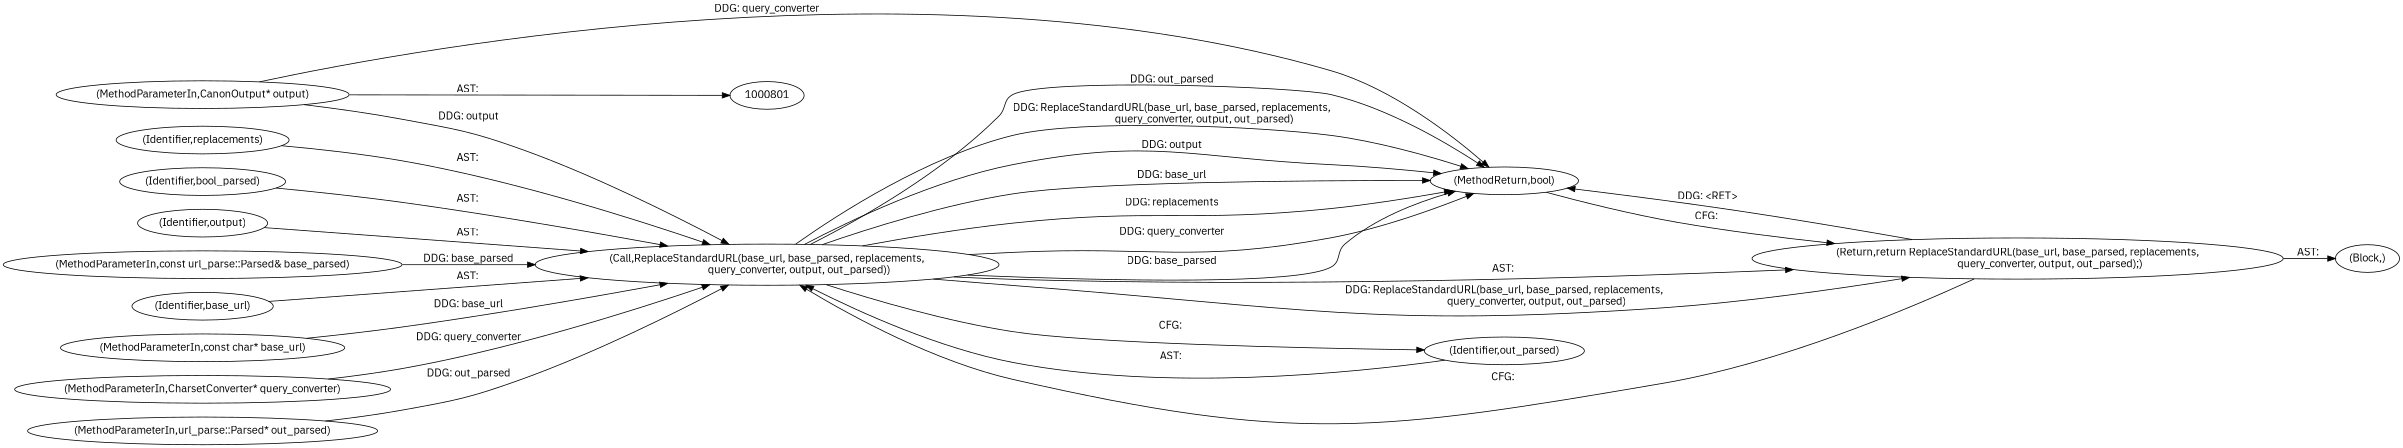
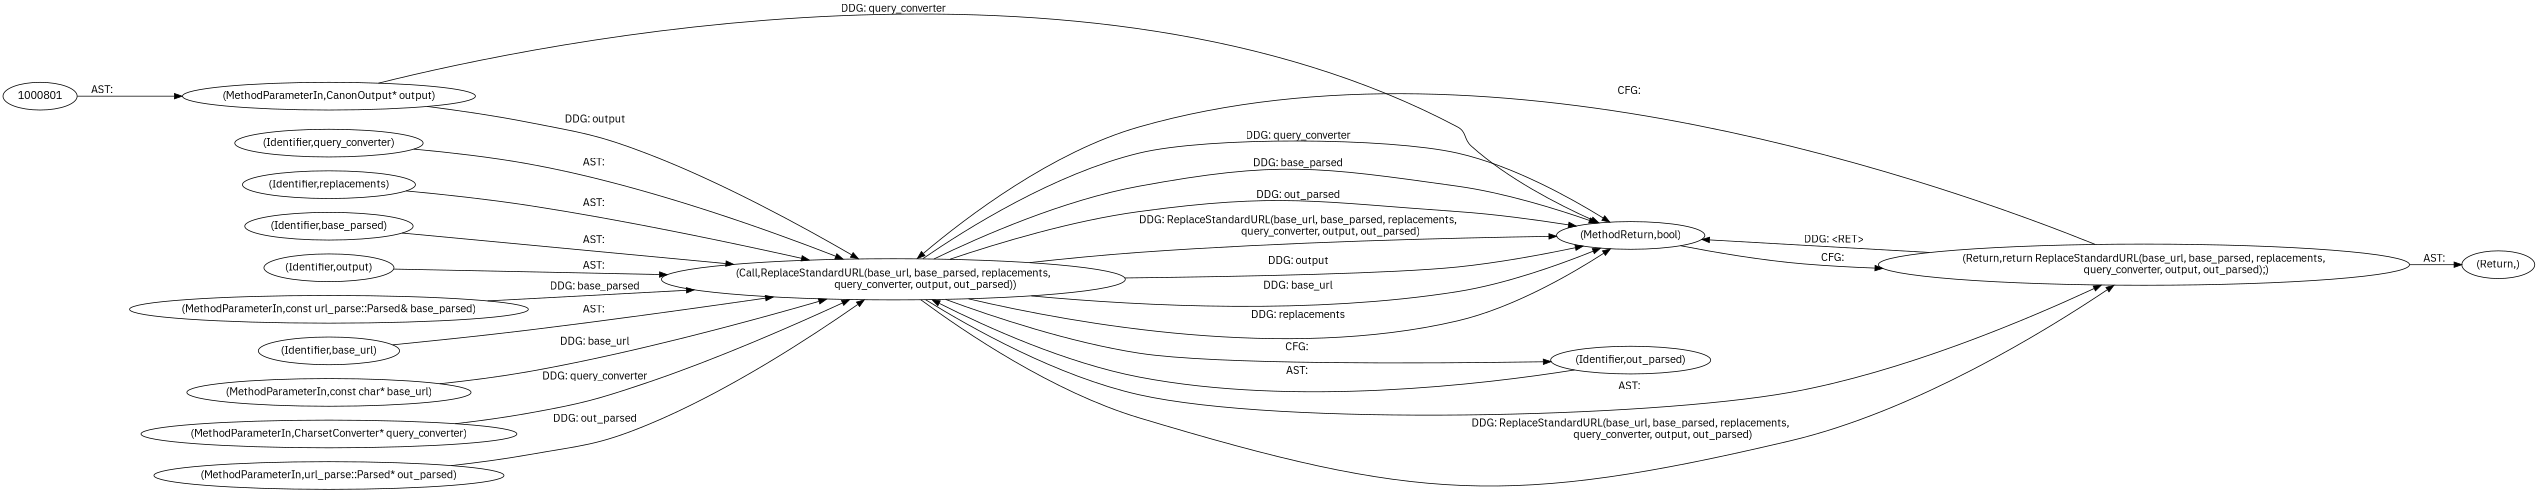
(536, 95) -> (126, 96)
none -> (329, 143)
(203, 182) -> (329, 226)
(2367, 259) -> (2498, 265)
